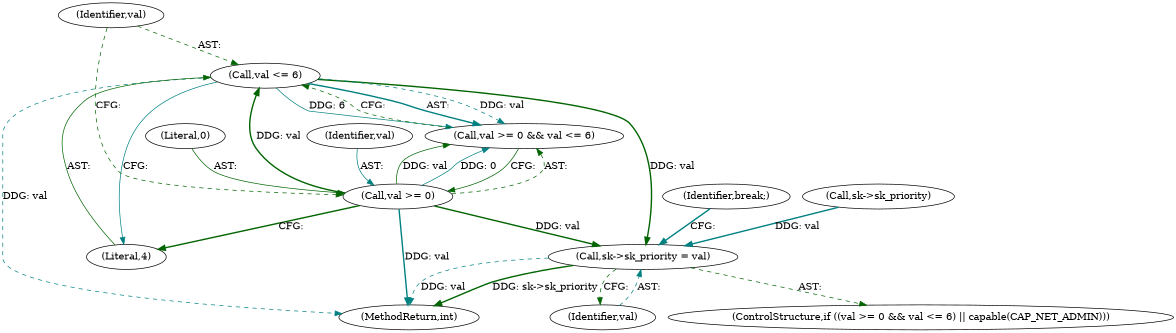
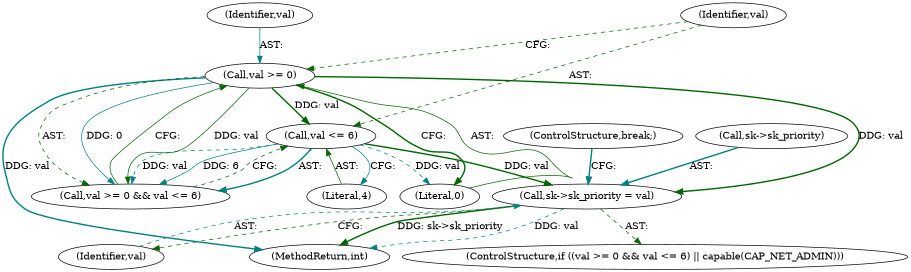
(726, 197) -> (593, 136)
(262, 227) -> (389, 128)
(797, 227) -> (703, 166)
(3, 255) -> (395, 158)
